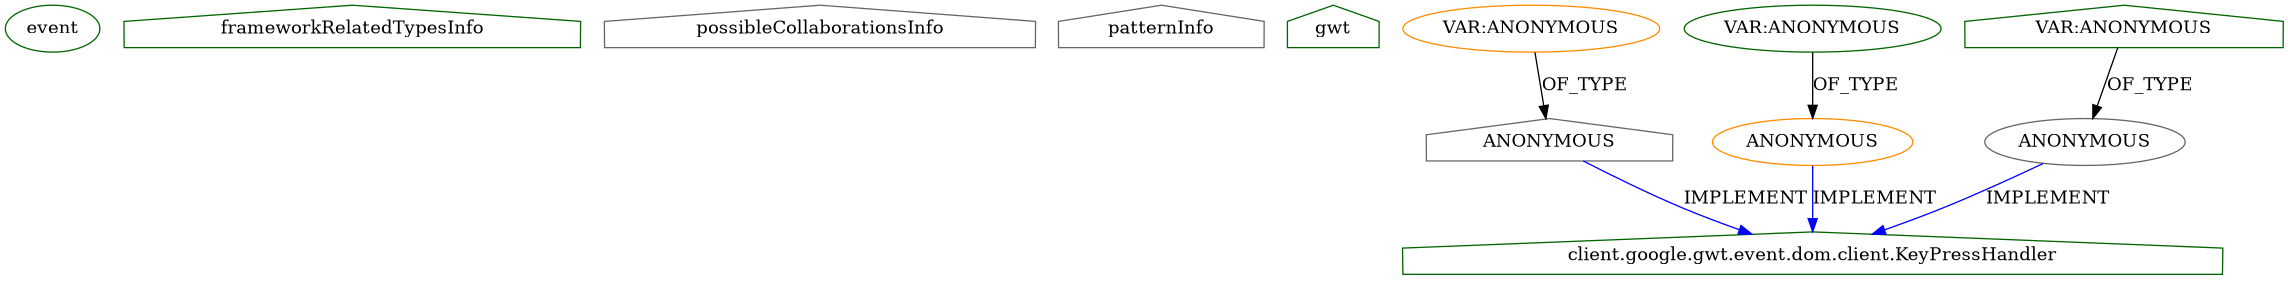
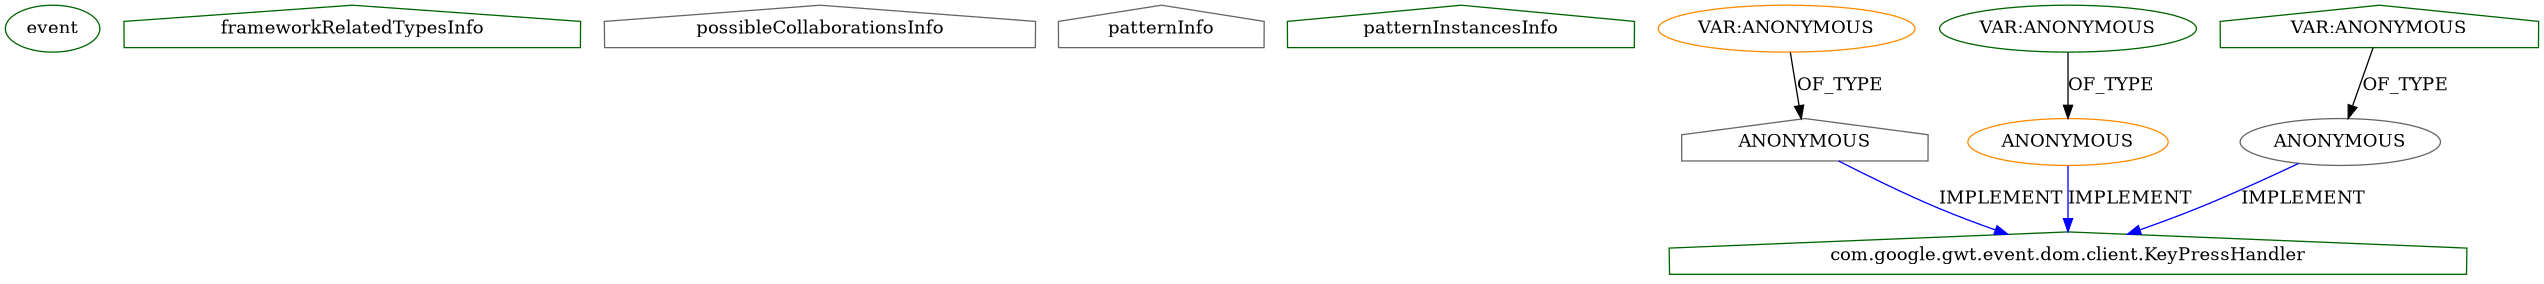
(1333, 29) -> (1461, 29)
(1813, 255) -> (2068, 255)
